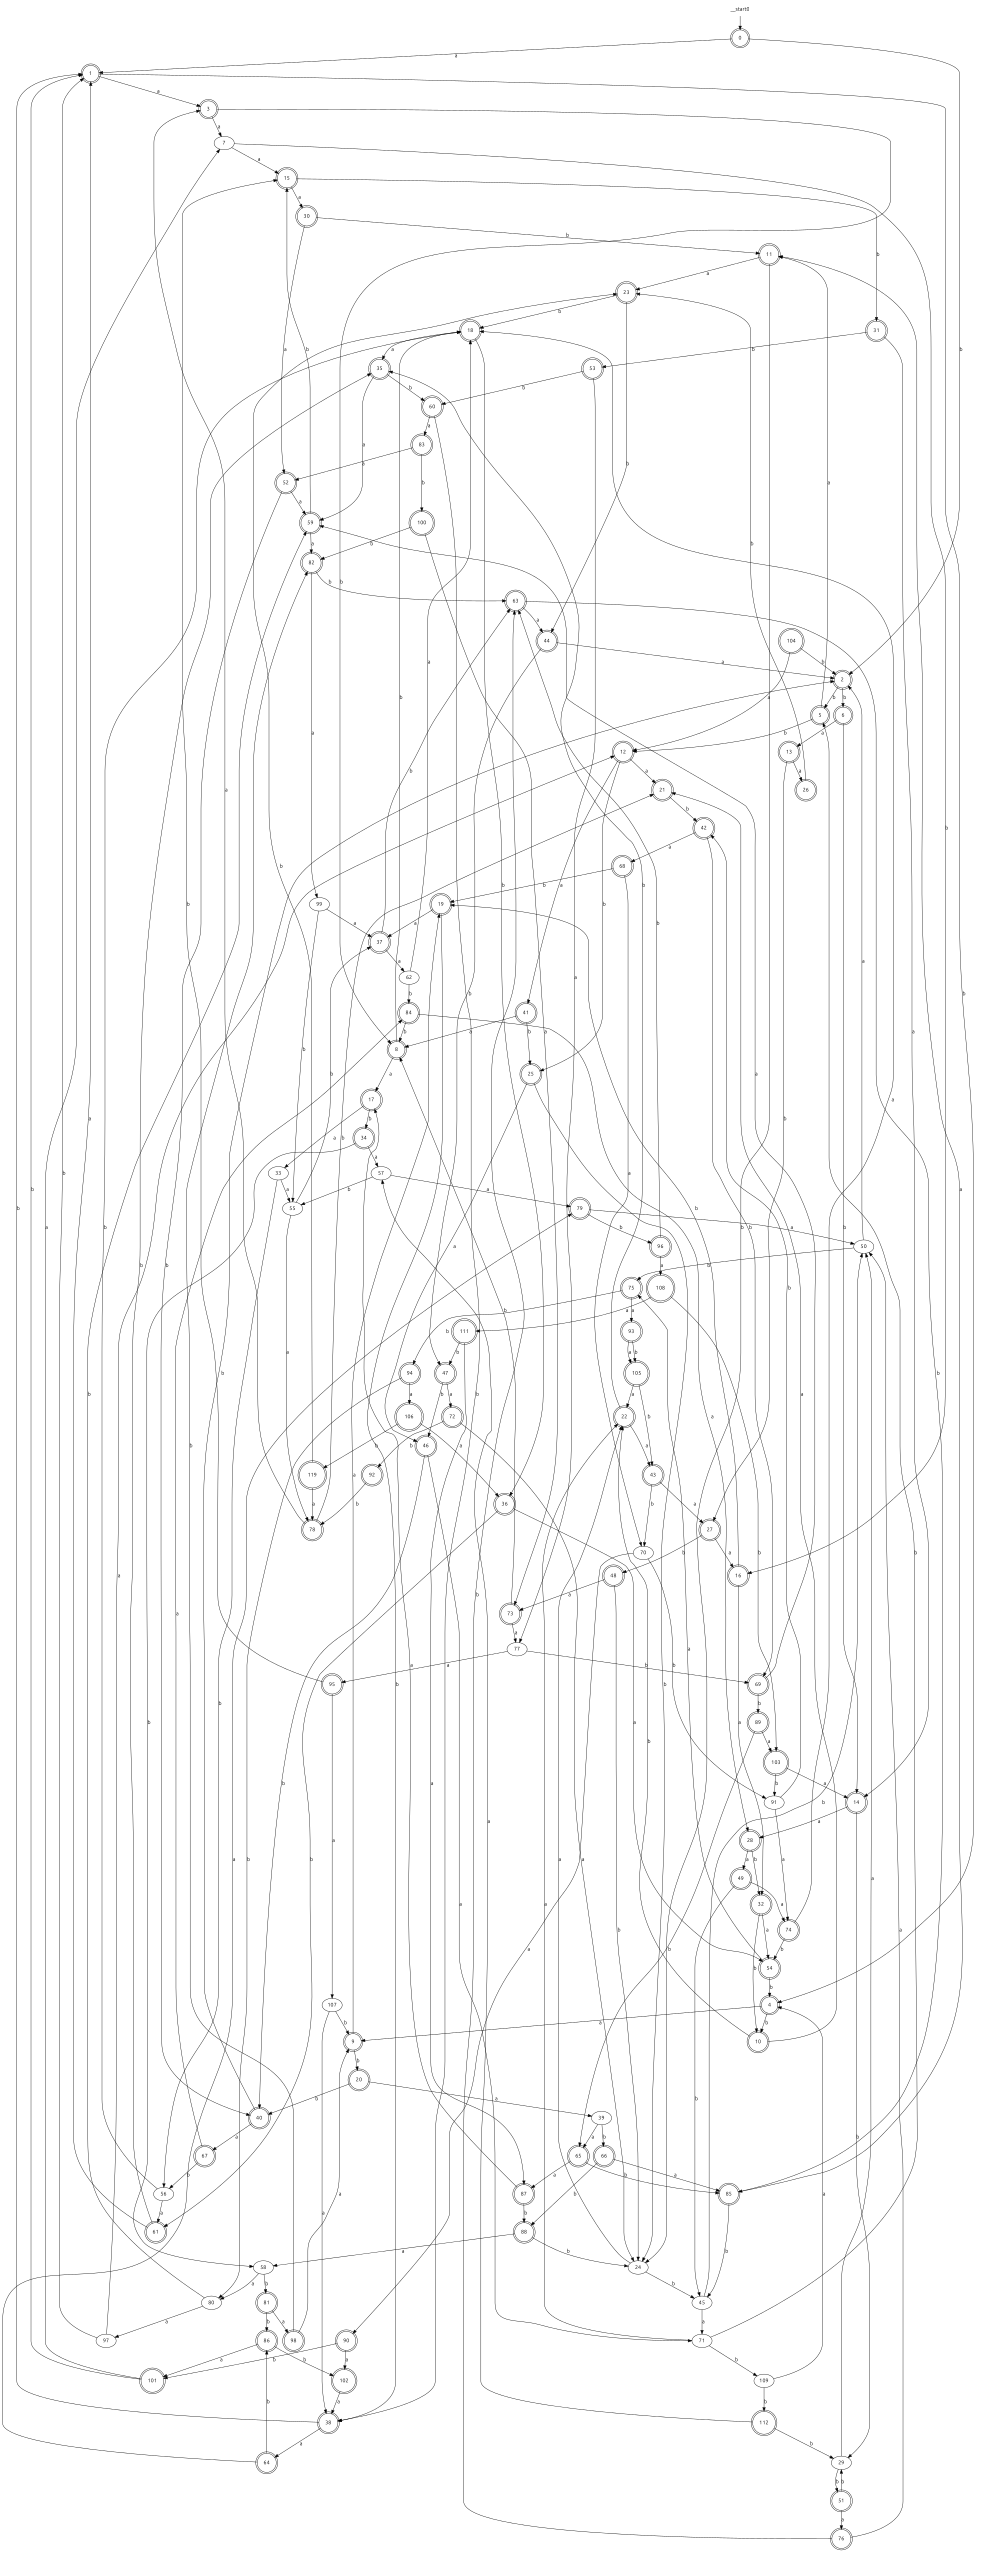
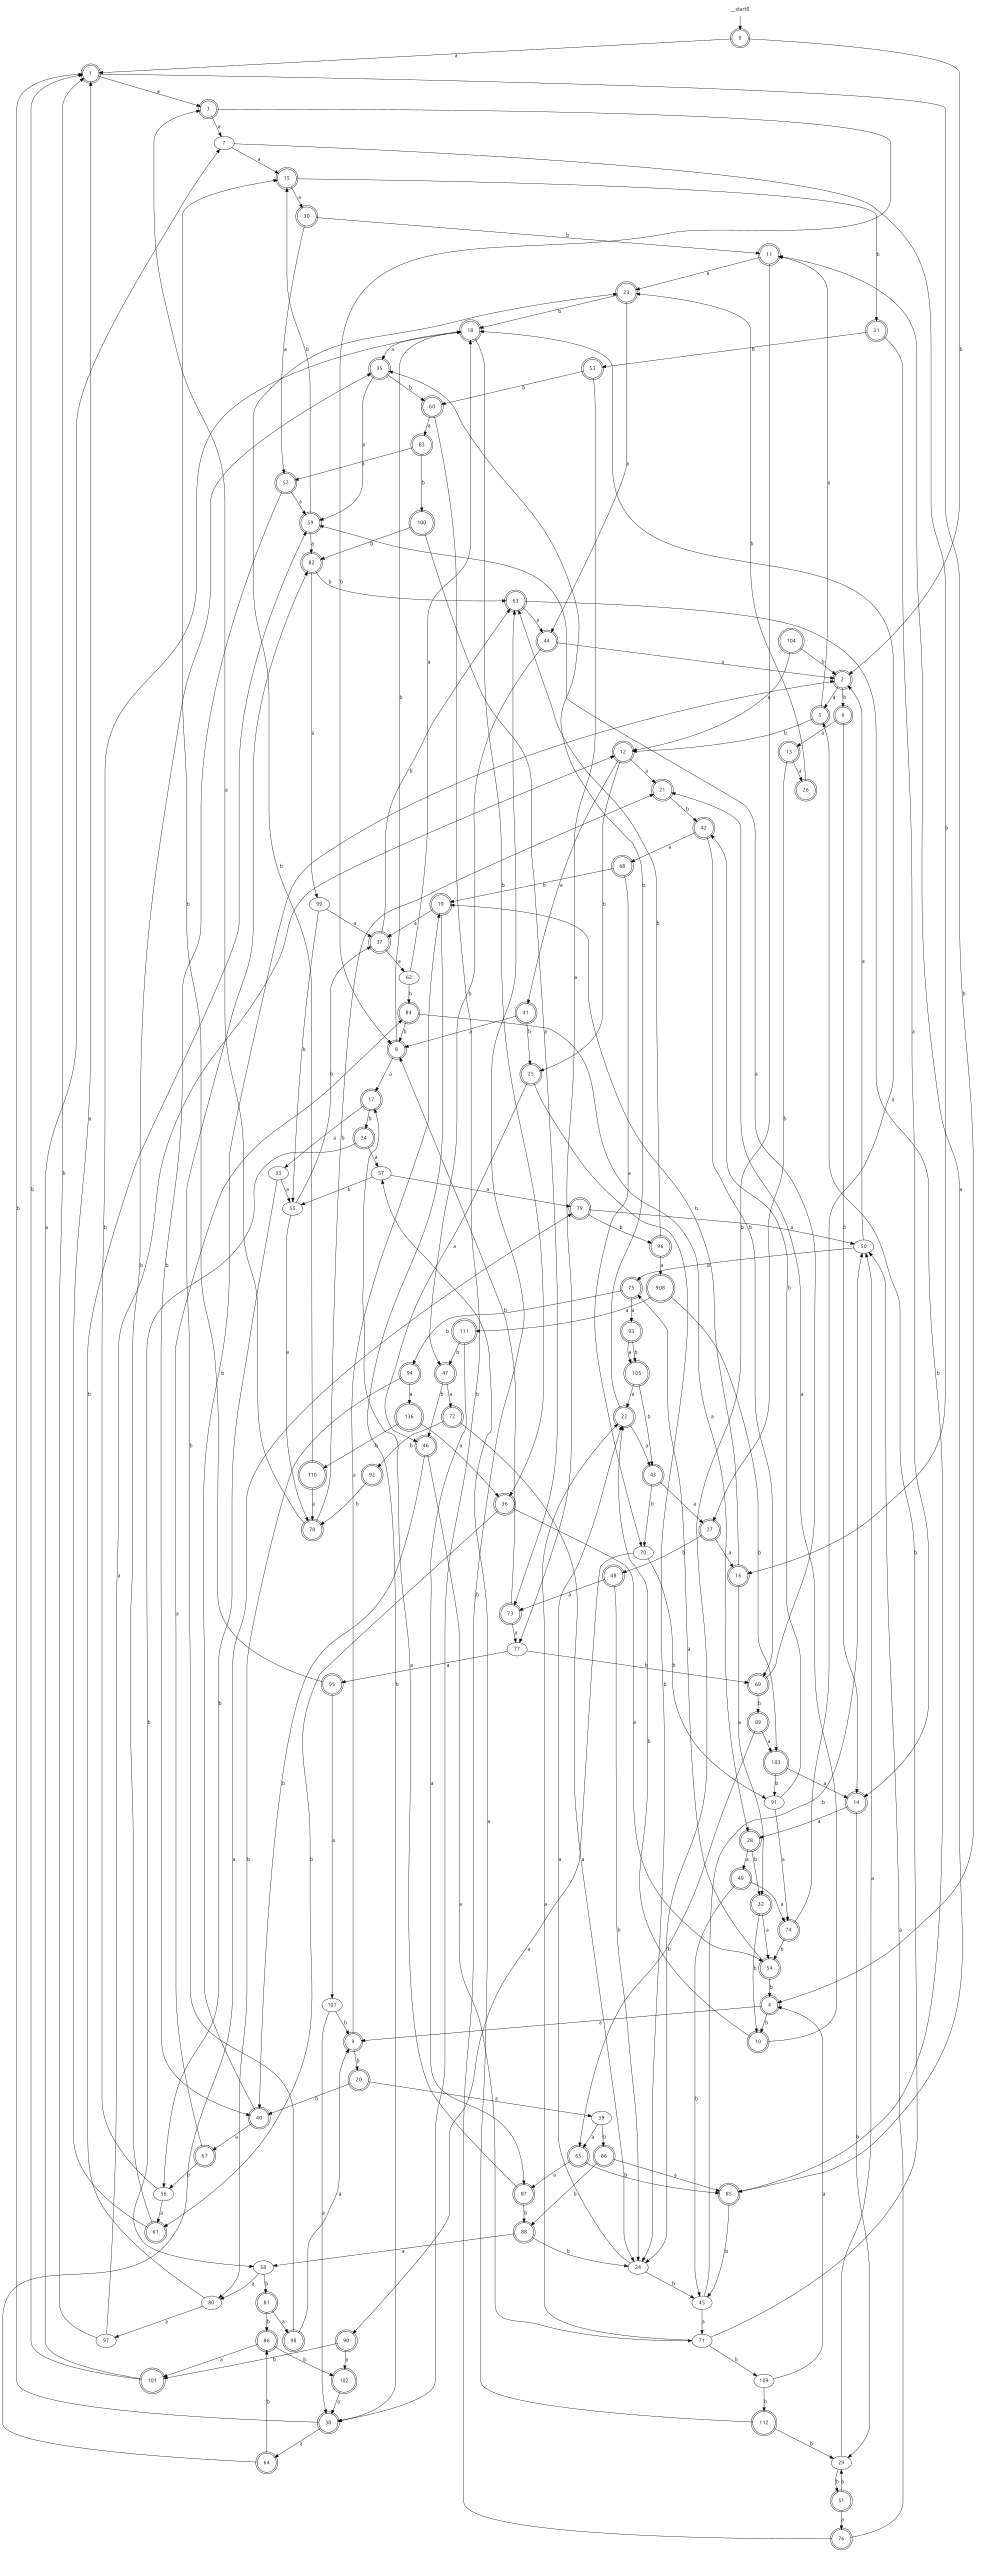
(628, 464) -> (628, 464)
(834, 698) -> (834, 698)
(661, 1288) -> (661, 1288)
(409, 1417) -> (409, 1417)
(312, 1475) -> (312, 1475)
